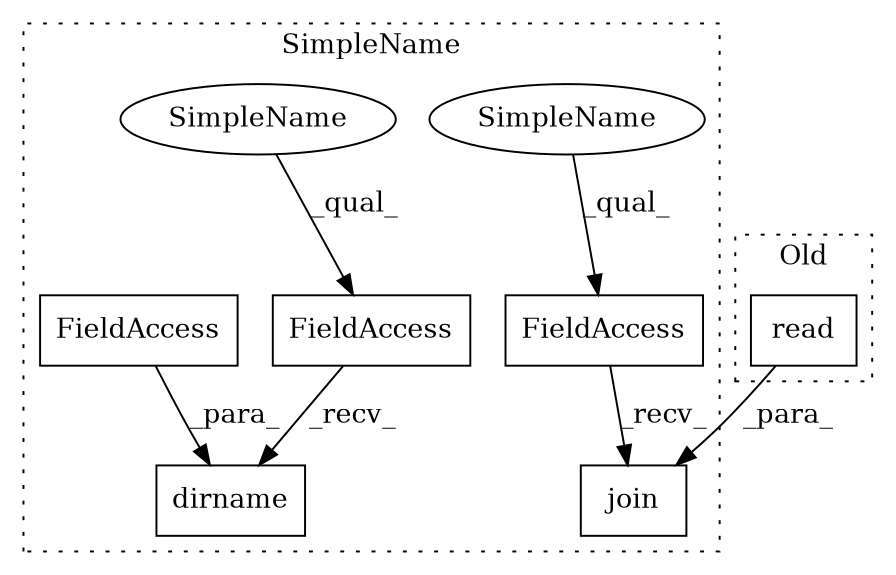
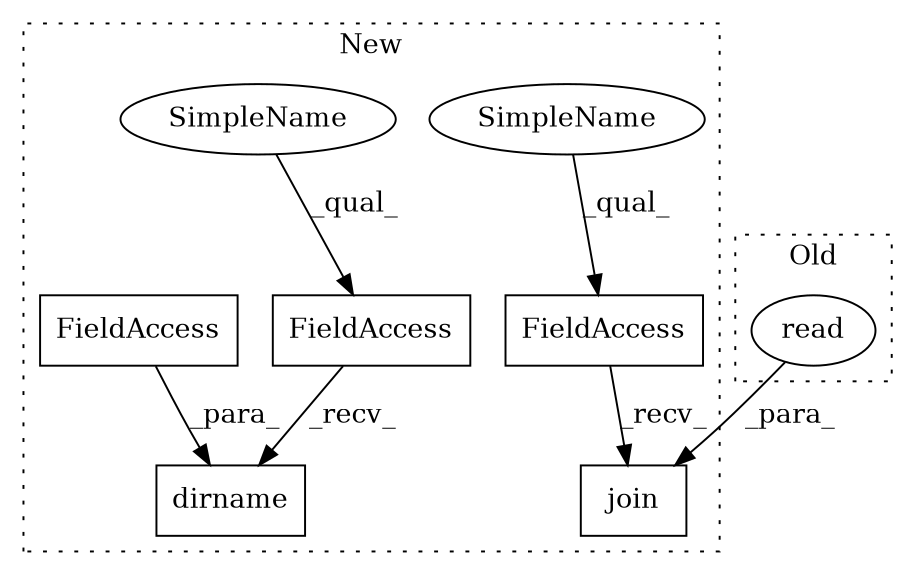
(372, 46) -> (372, 46)
(804, 330) -> (814, 330)
